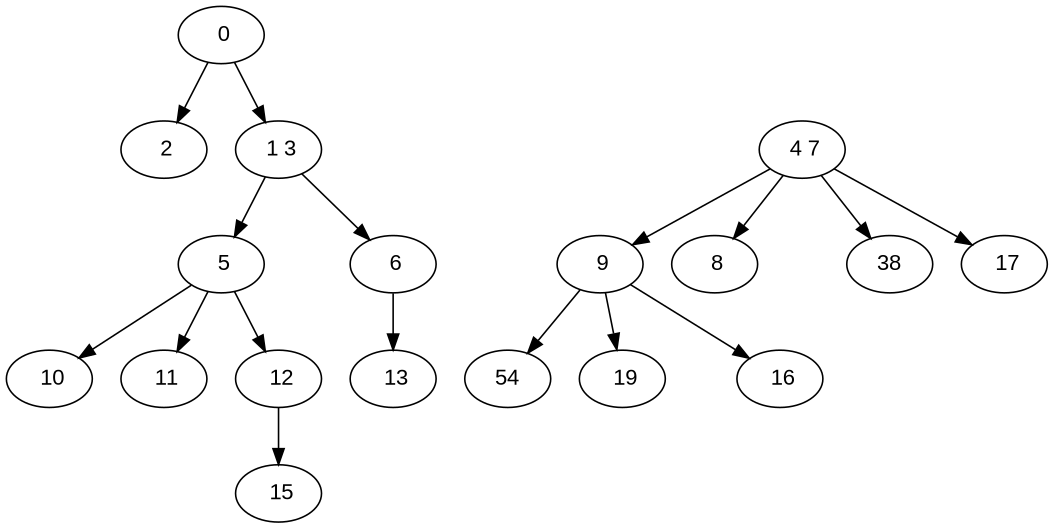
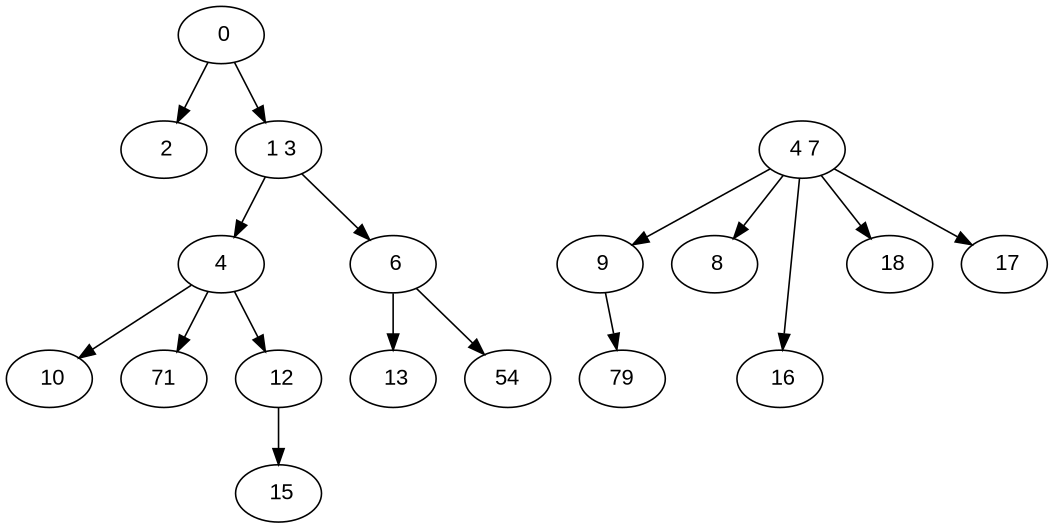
(221, 264) -> (221, 264)
(890, 264) -> (890, 264)
(559, 315) -> (445, 316)
(683, 317) -> (792, 256)
(164, 379) -> (164, 379)
(622, 379) -> (622, 379)
